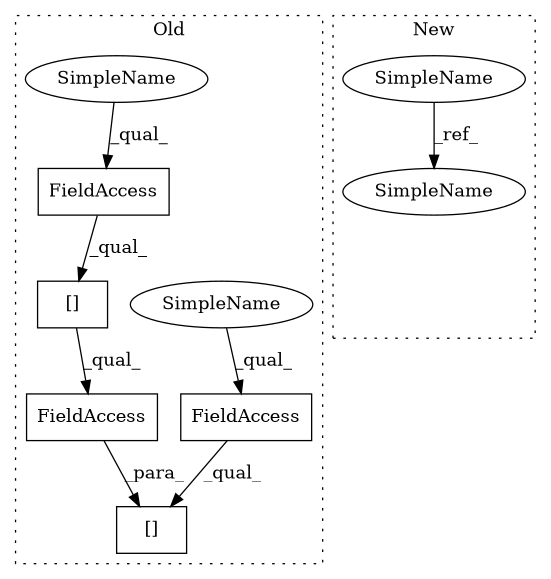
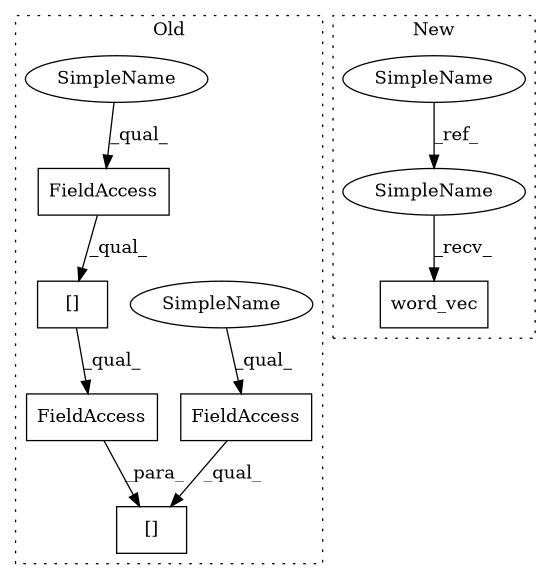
none -> (434, 305)
